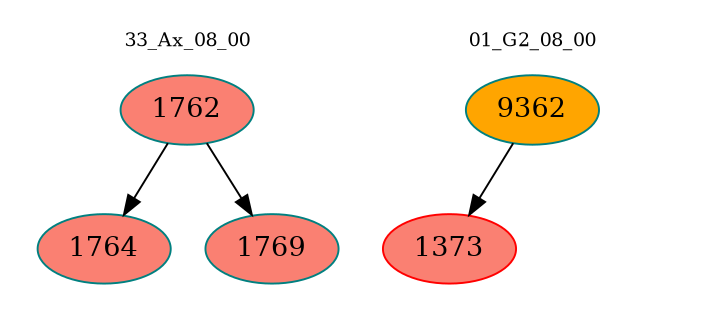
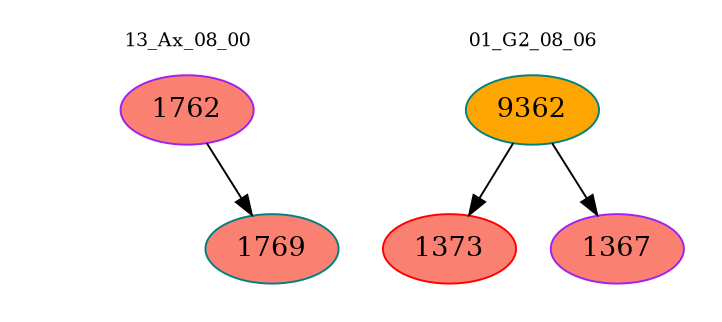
(188, 41) -> (188, 41)
(533, 41) -> (533, 41)
(187, 110) -> (187, 110)
(104, 249) -> none
none -> (617, 249)
